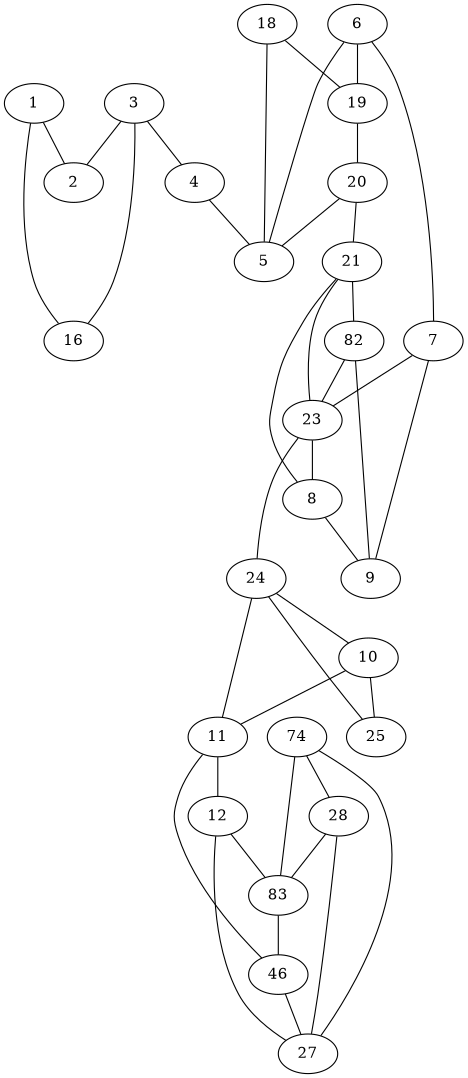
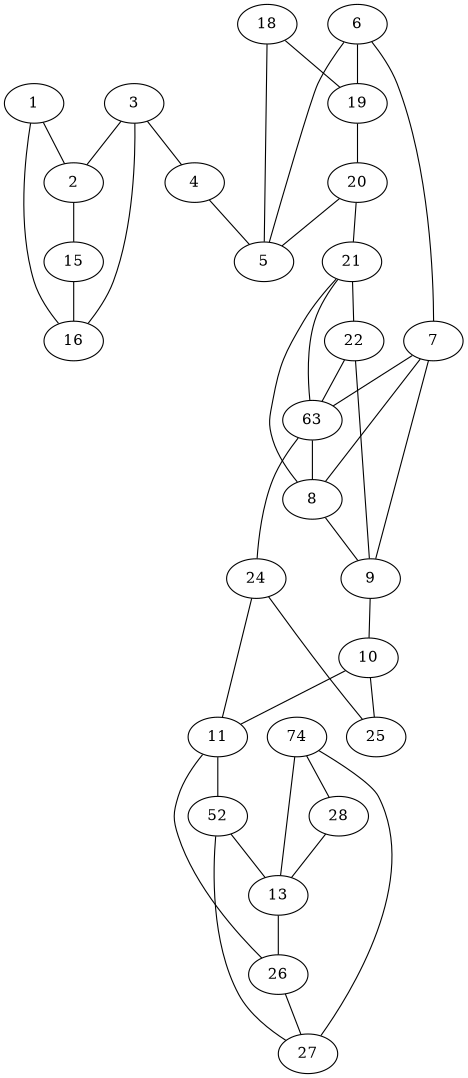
none -> (74, 262)
(354, 341) -> (354, 341)
(312, 420) -> (312, 420)
none -> (373, 420)
(312, 618) -> (370, 618)
(218, 816) -> (218, 816)
(278, 895) -> (278, 895)
(326, 935) -> none
(278, 975) -> (278, 975)
